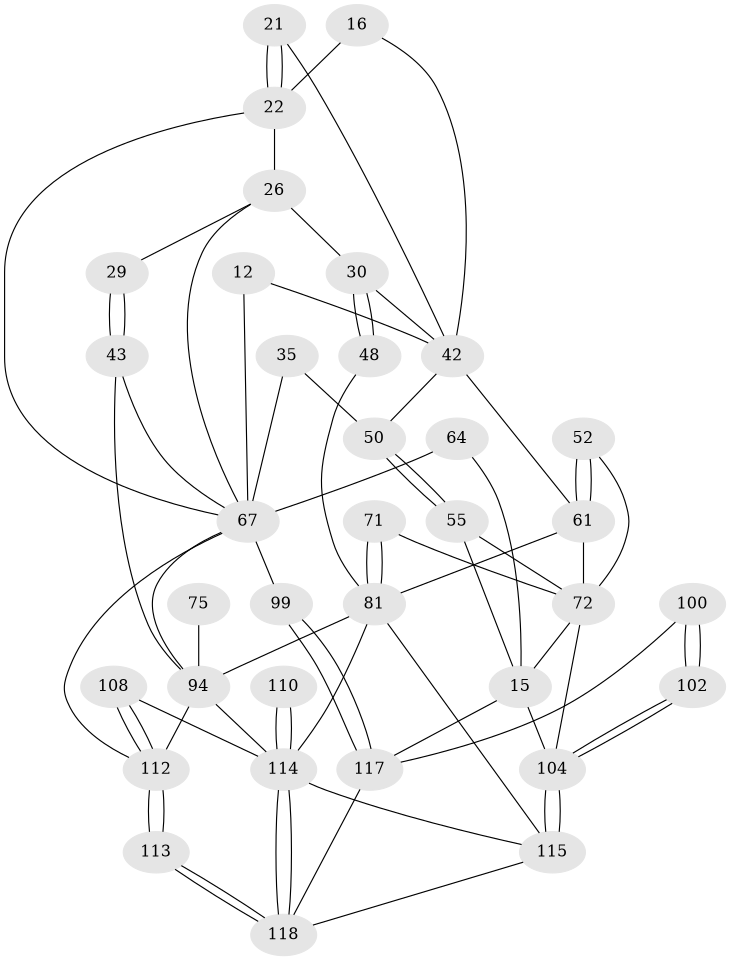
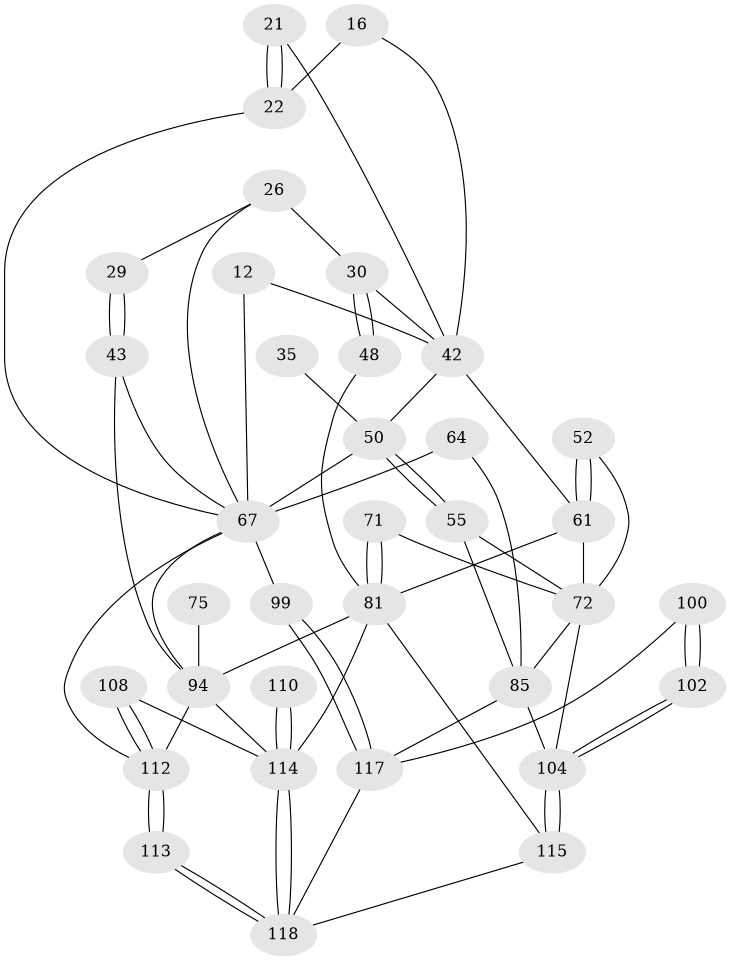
(275, 149) -> none
(268, 439) -> (311, 480)
(520, 687) -> (520, 687)
(414, 818) -> none
